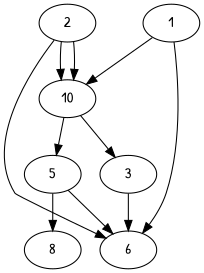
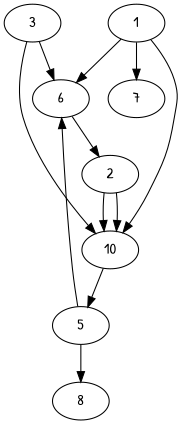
none -> (136, 99)
(94, 132) -> (32, 141)
(5, 157) -> (83, 132)
